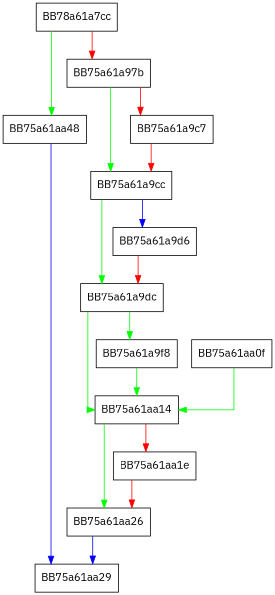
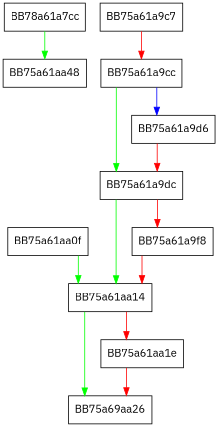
(109, 73) -> none
(130, 322) -> (157, 210)
(137, 378) -> (142, 266)
(109, 522) -> (110, 410)
(77, 578) -> none
